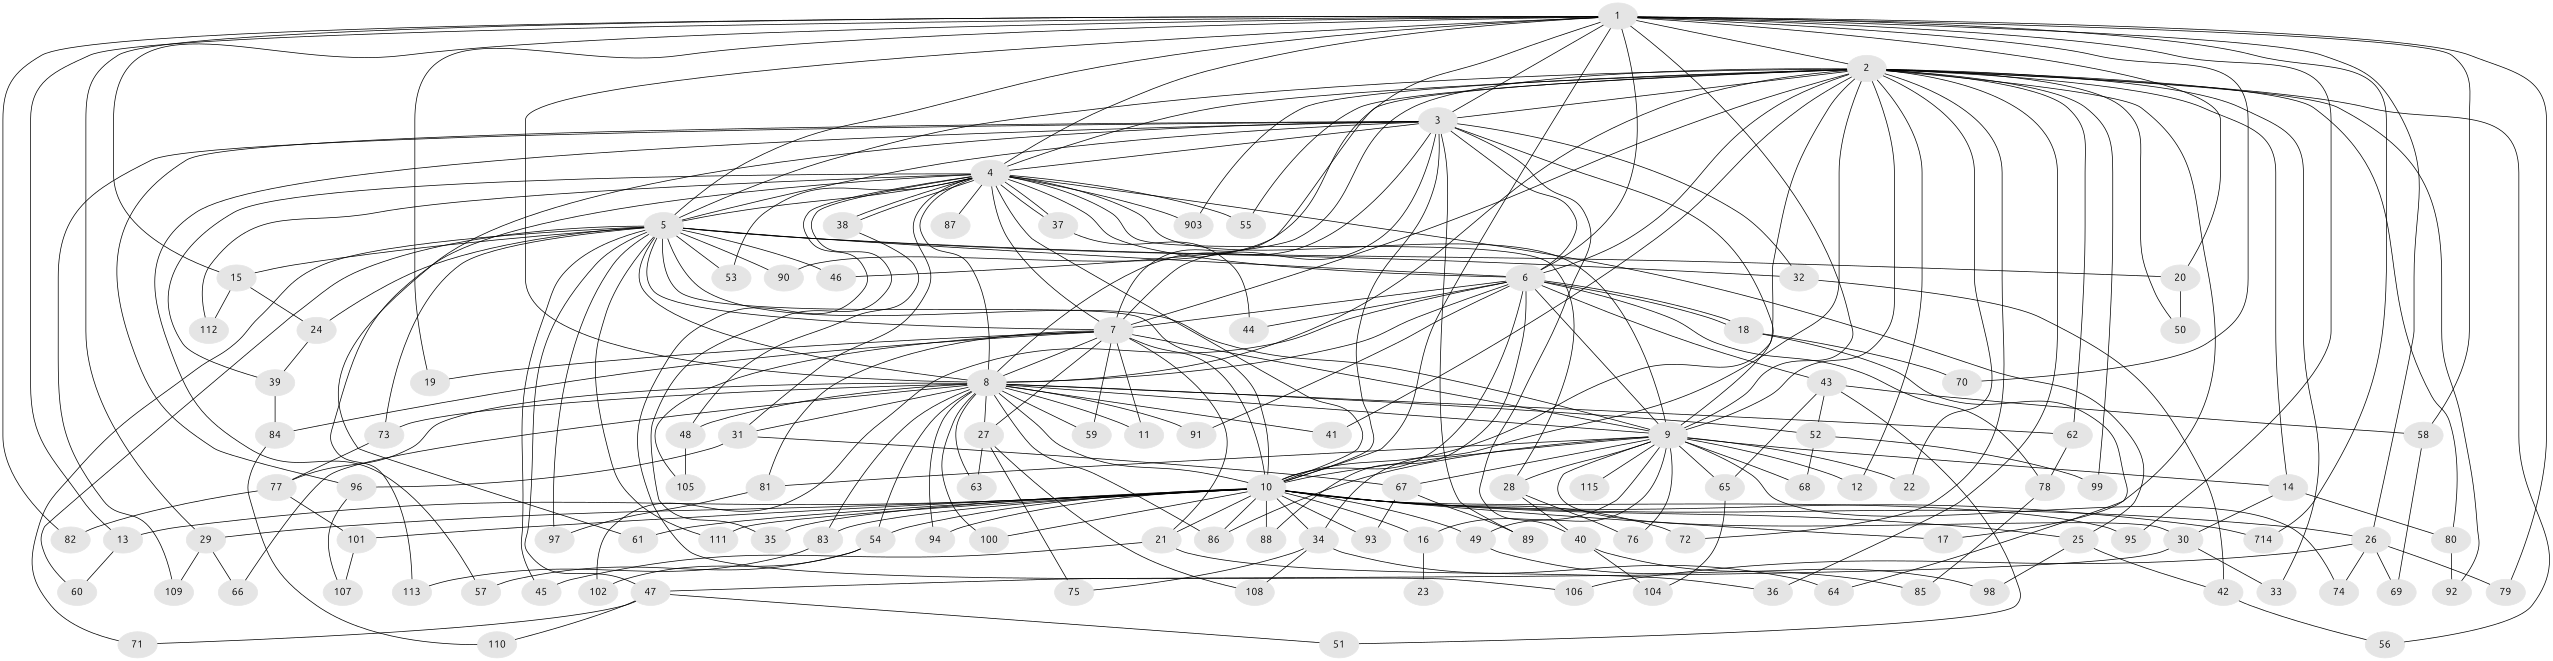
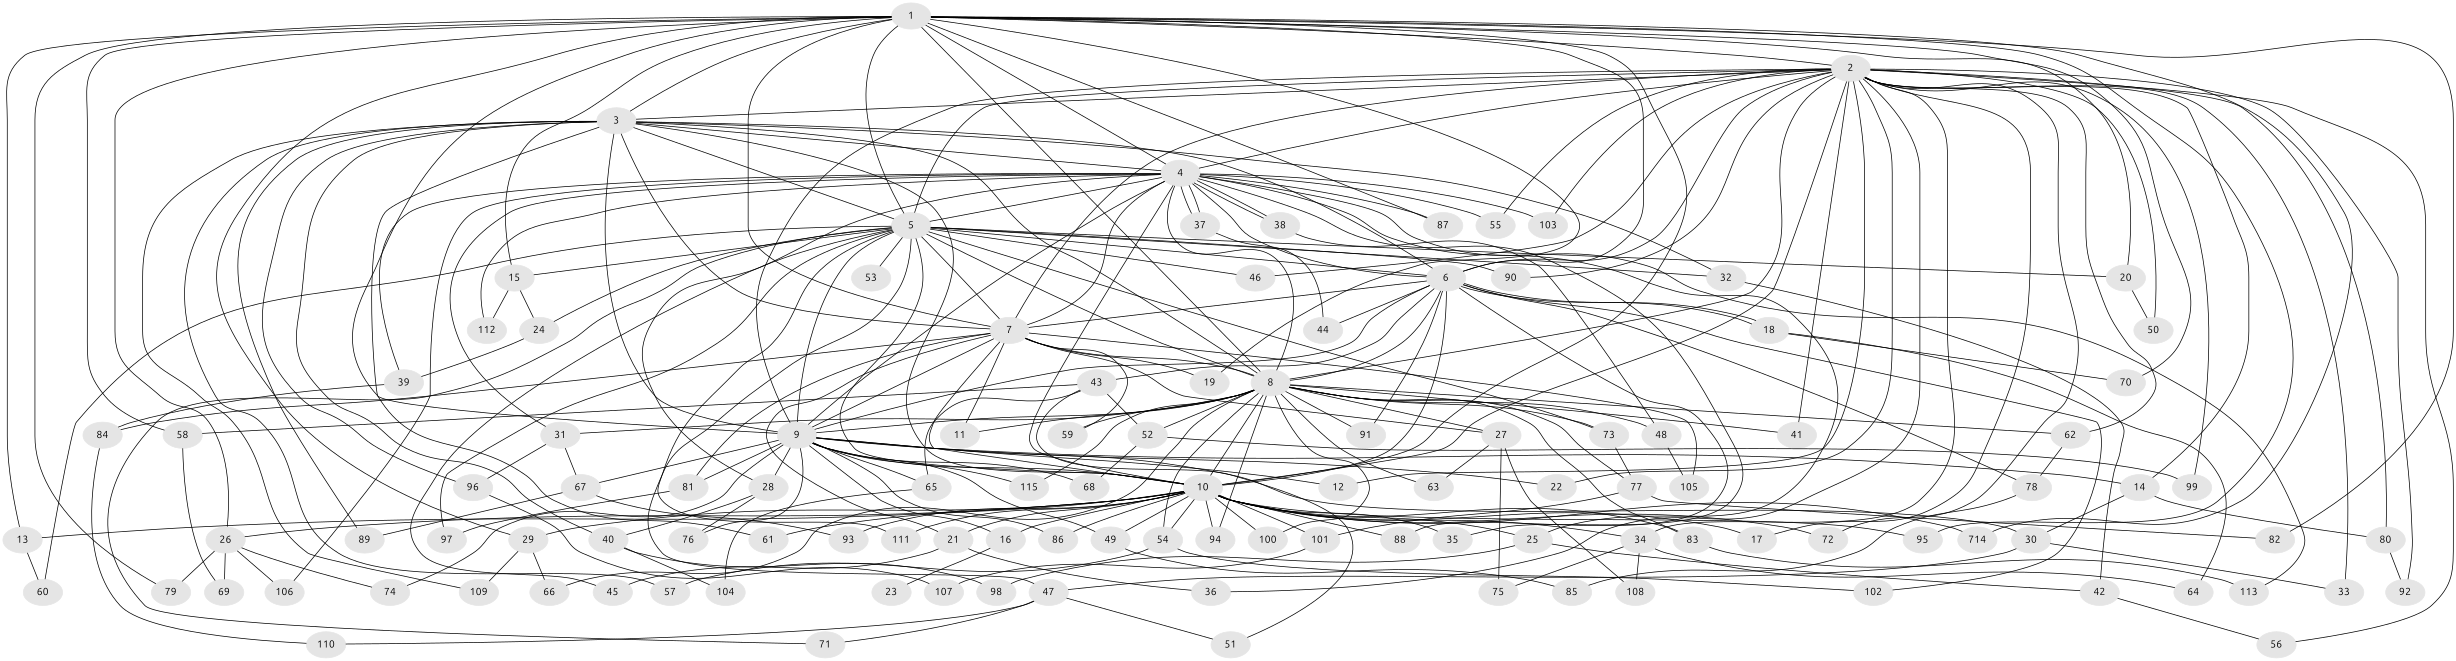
none -> (1178, 120)
(842, 188) -> none
(1194, 226) -> (1548, 226)
(1089, 471) -> (1124, 421)
